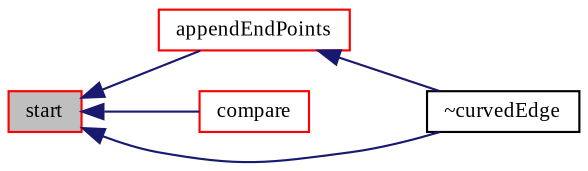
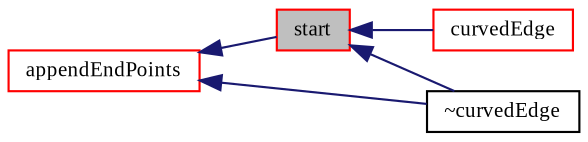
(151, 70) -> (249, 42)
(254, 112) -> (503, 30)
